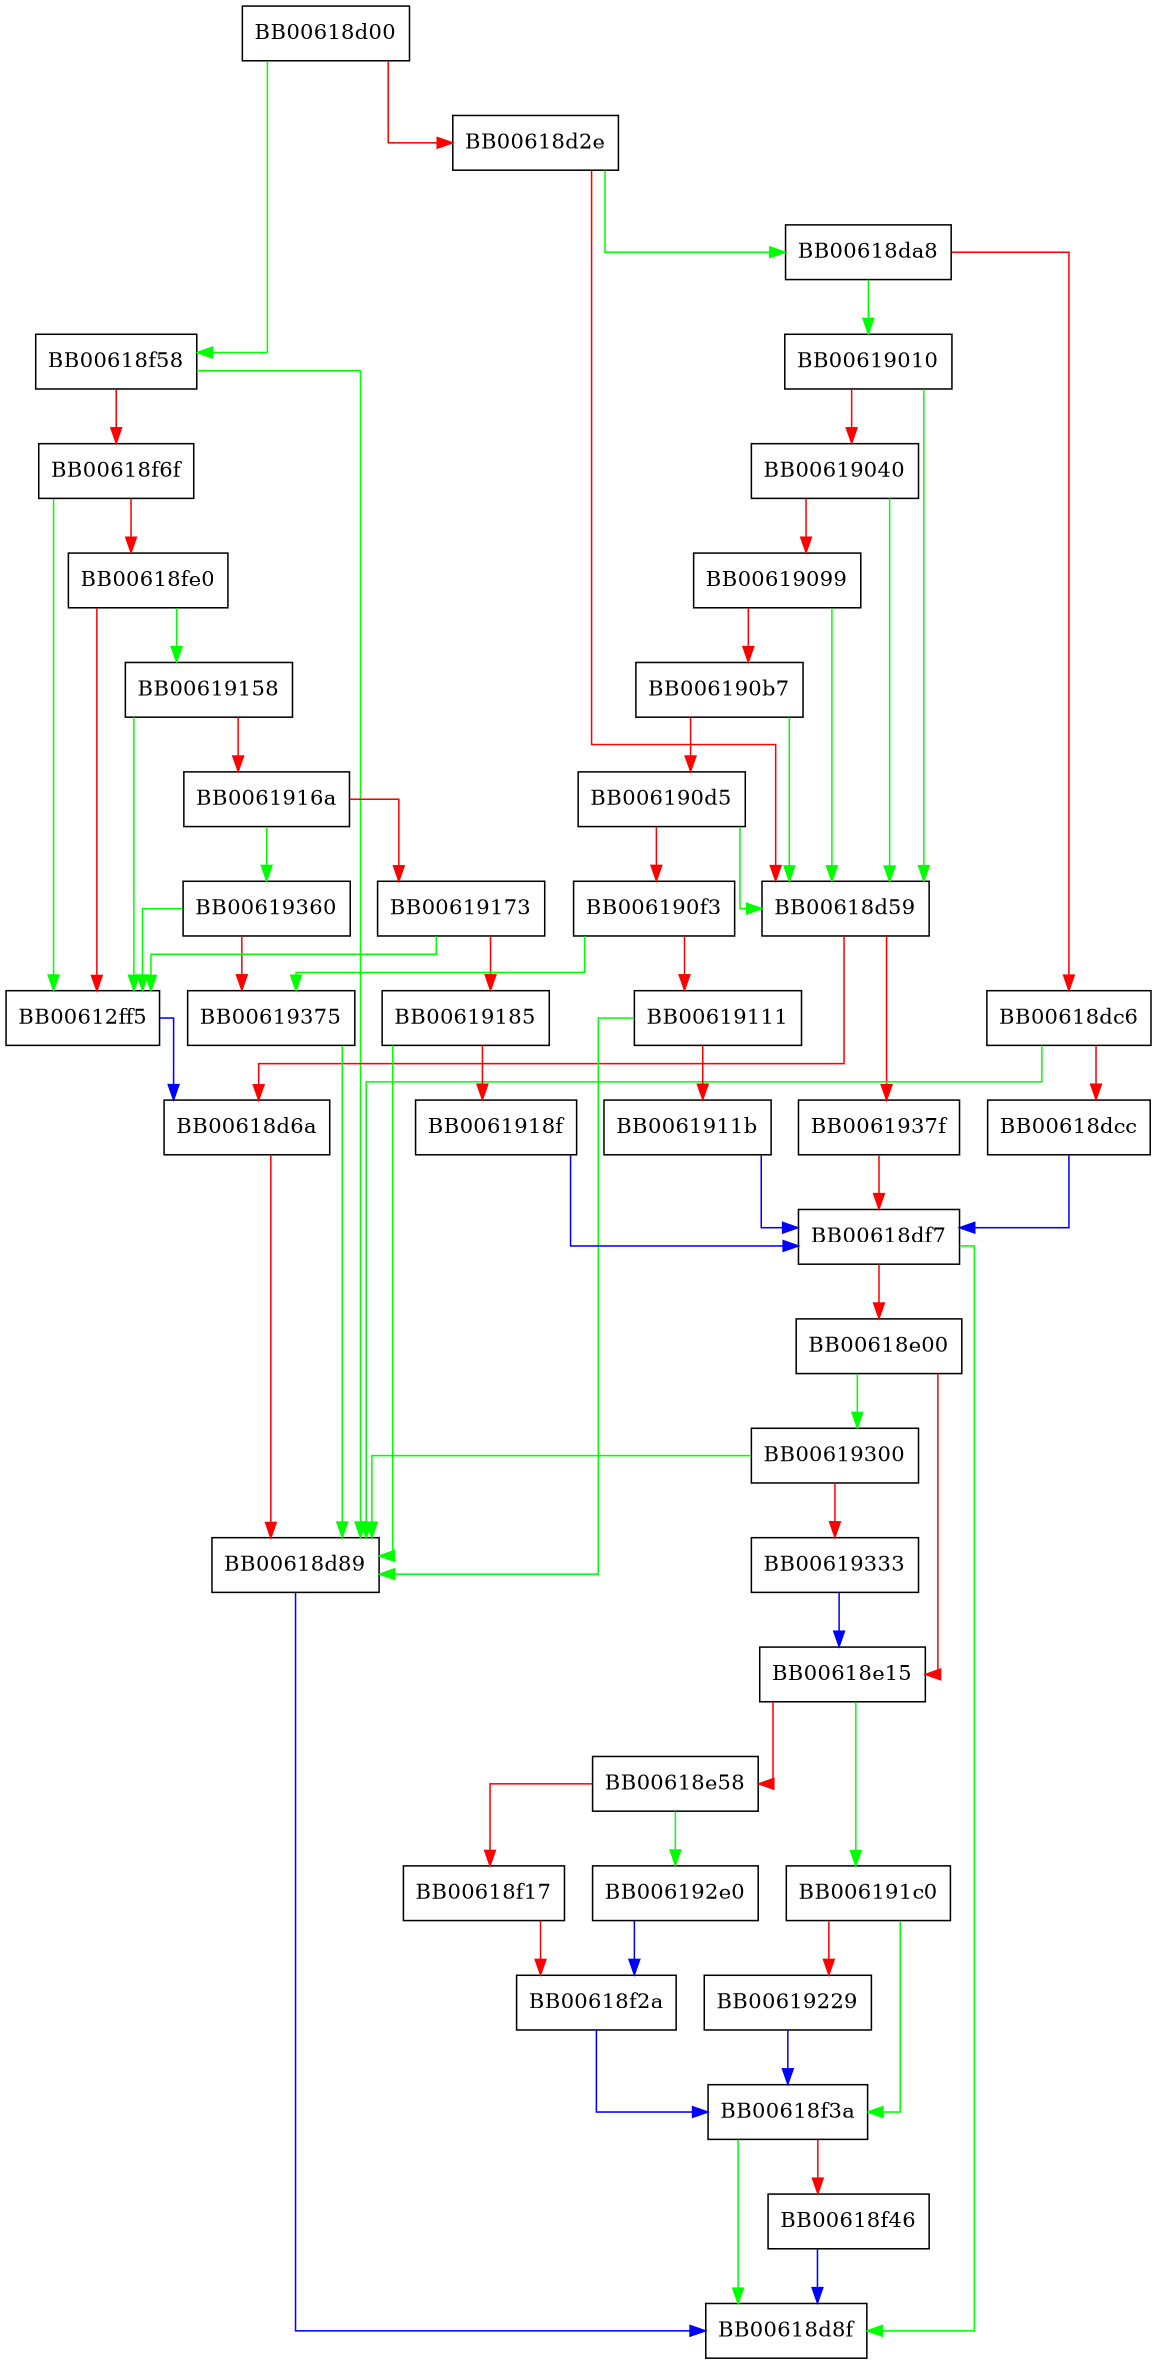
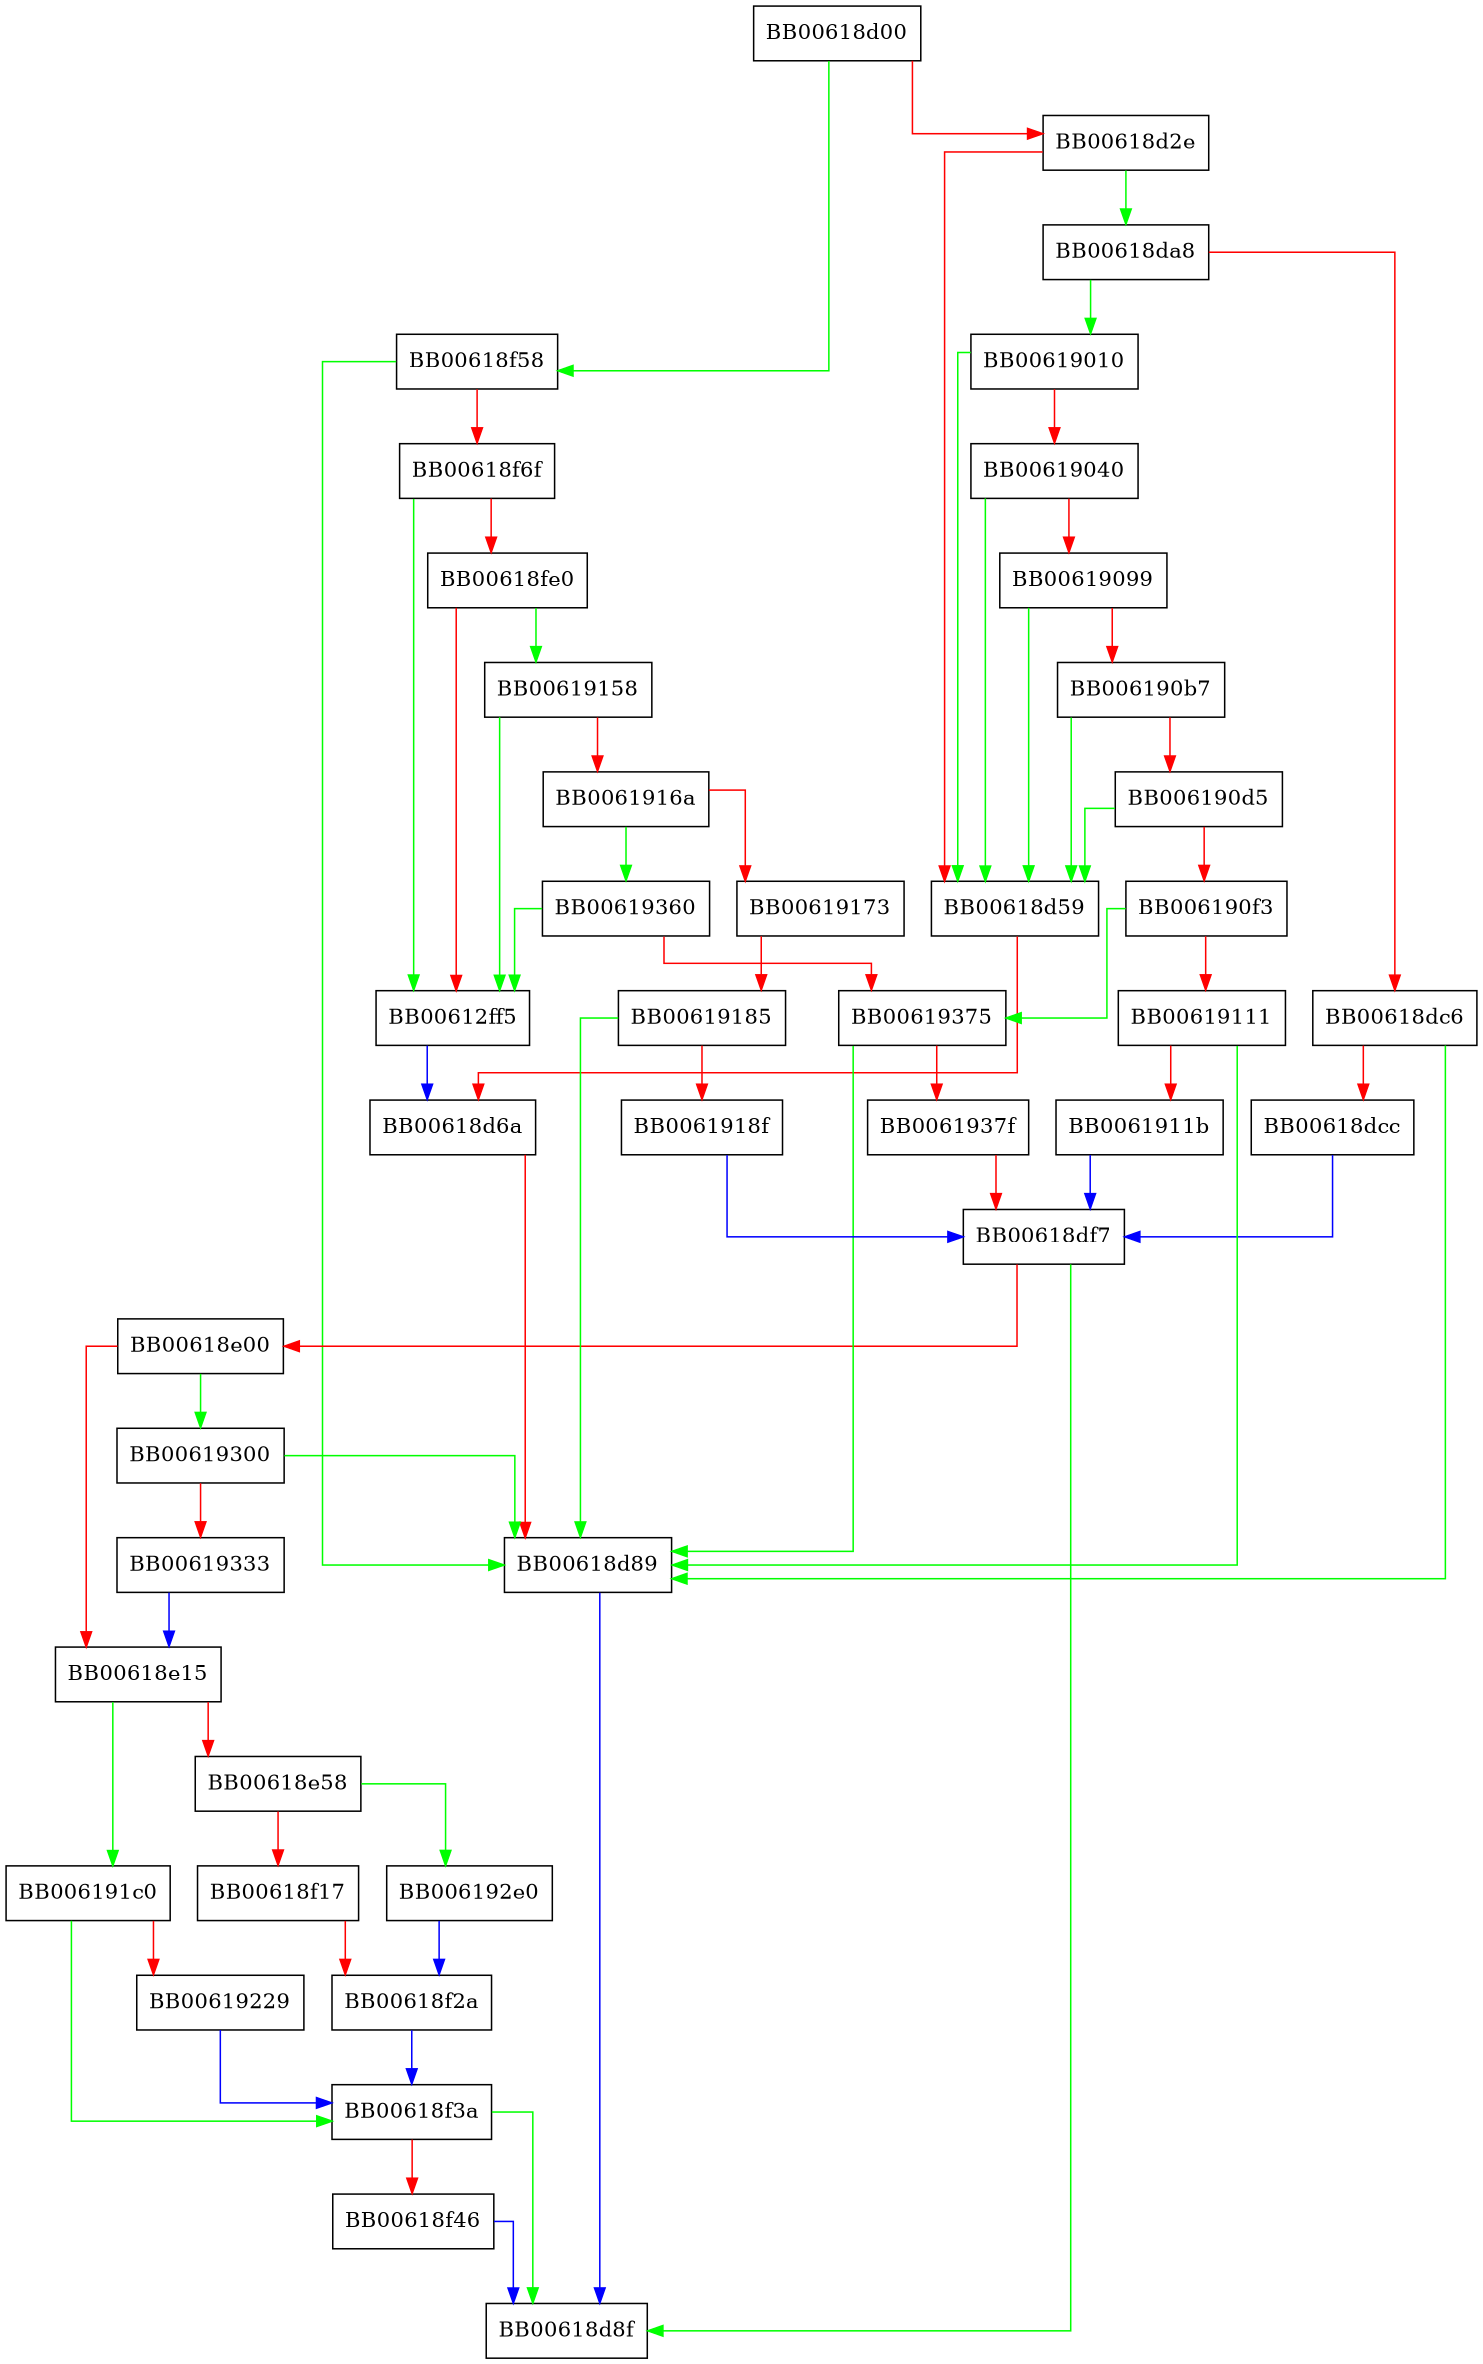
(292, 954) -> none
(887, 1011) -> (937, 1063)
